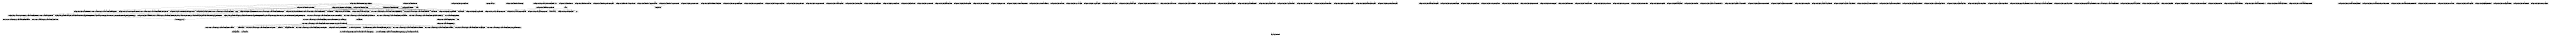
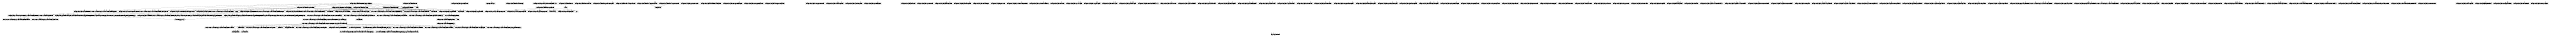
(795, 4) -> none
(891, 4) -> none
none -> (1408, 4)
none -> (2325, 4)
(2446, 4) -> none
